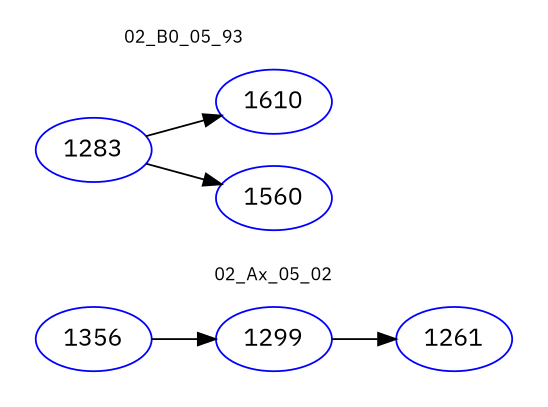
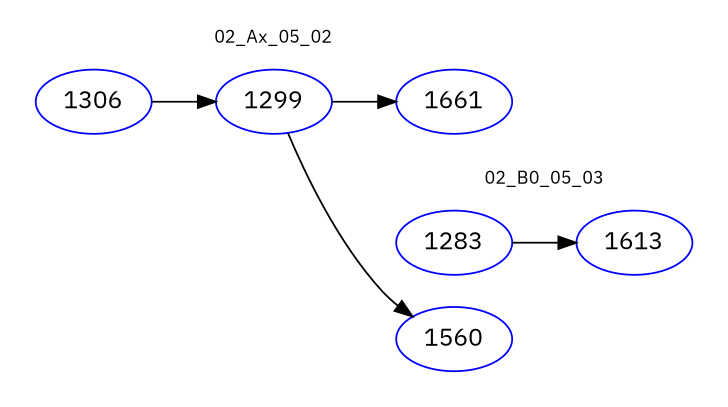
(184, 38) -> (544, 179)
(274, 102) -> (634, 243)
(175, 172) -> (334, 225)
(94, 339) -> (94, 102)
(454, 339) -> (454, 102)
